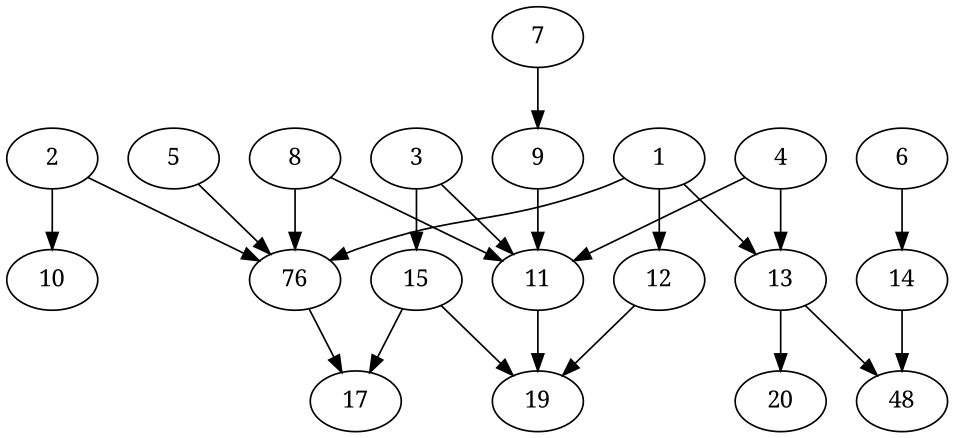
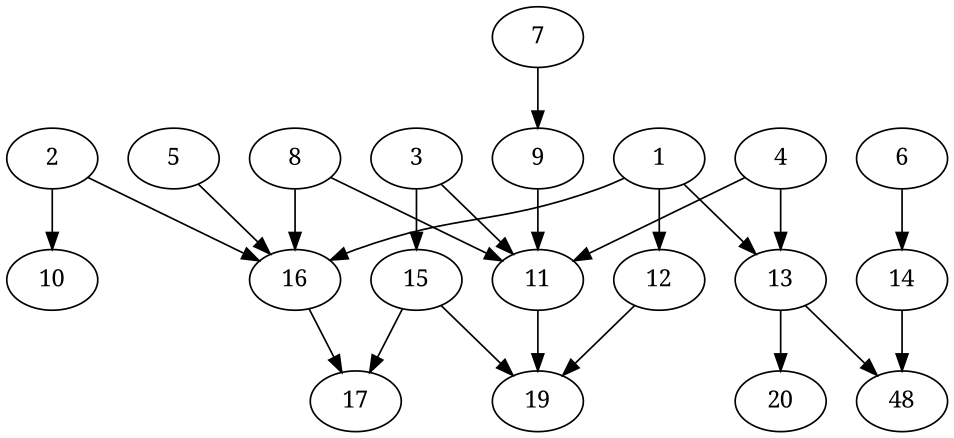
(295, 280) -> (295, 280)
